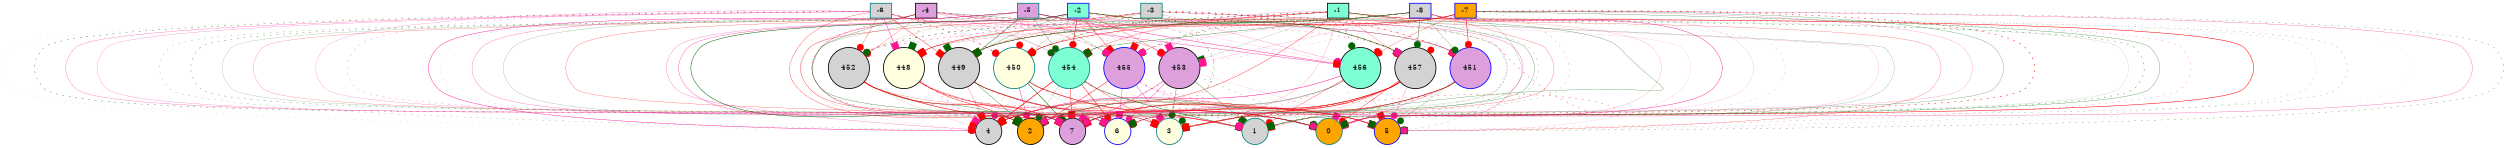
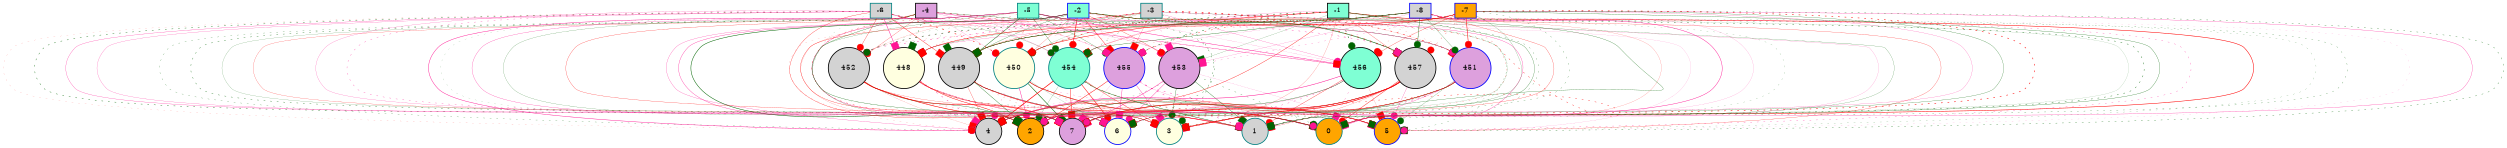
(1028, 11) -> (1028, 11)
